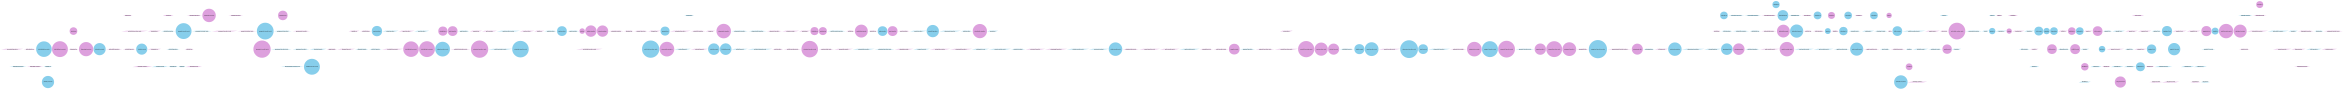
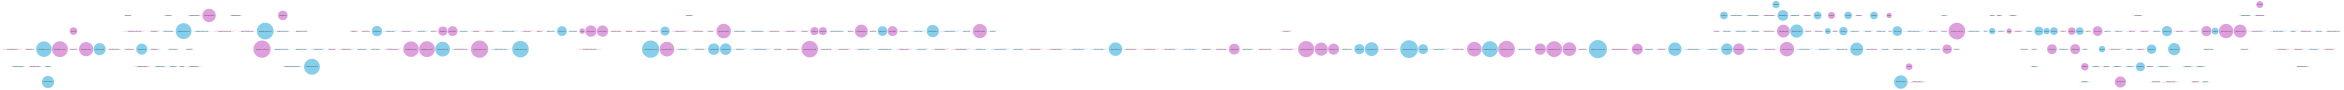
none -> (434, 31)
